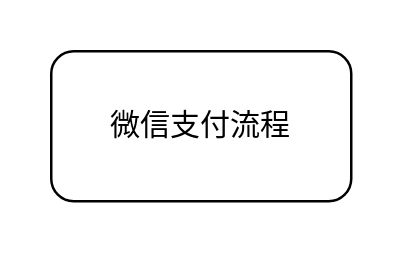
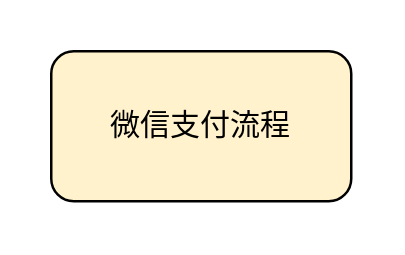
(201, 126) -> (201, 126)
